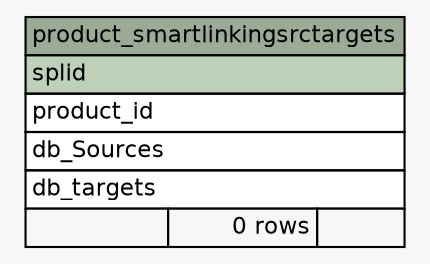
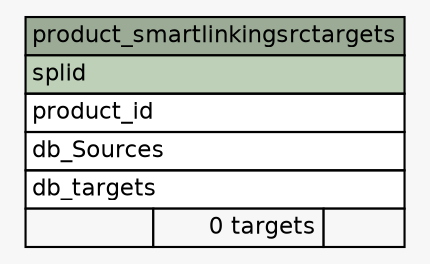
(271, 227) -> (263, 227)
